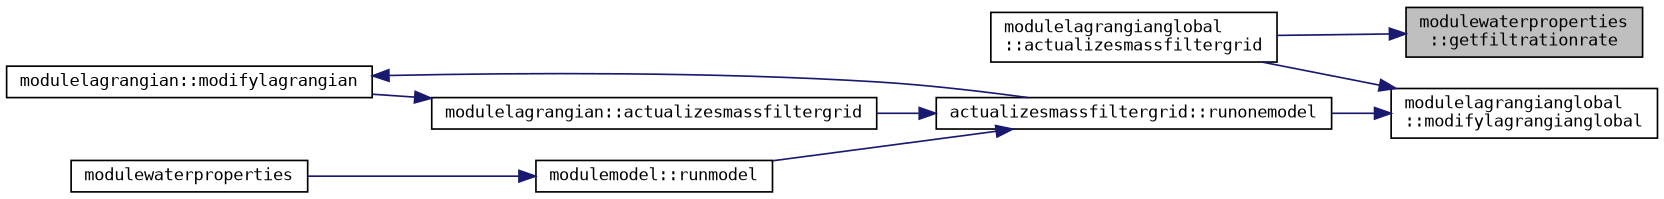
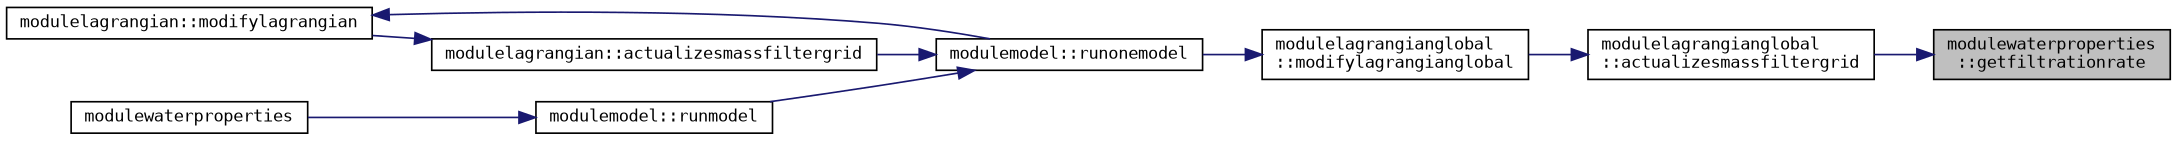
(1321, 74) -> (1550, 55)
(1134, 113) -> (1069, 55)
